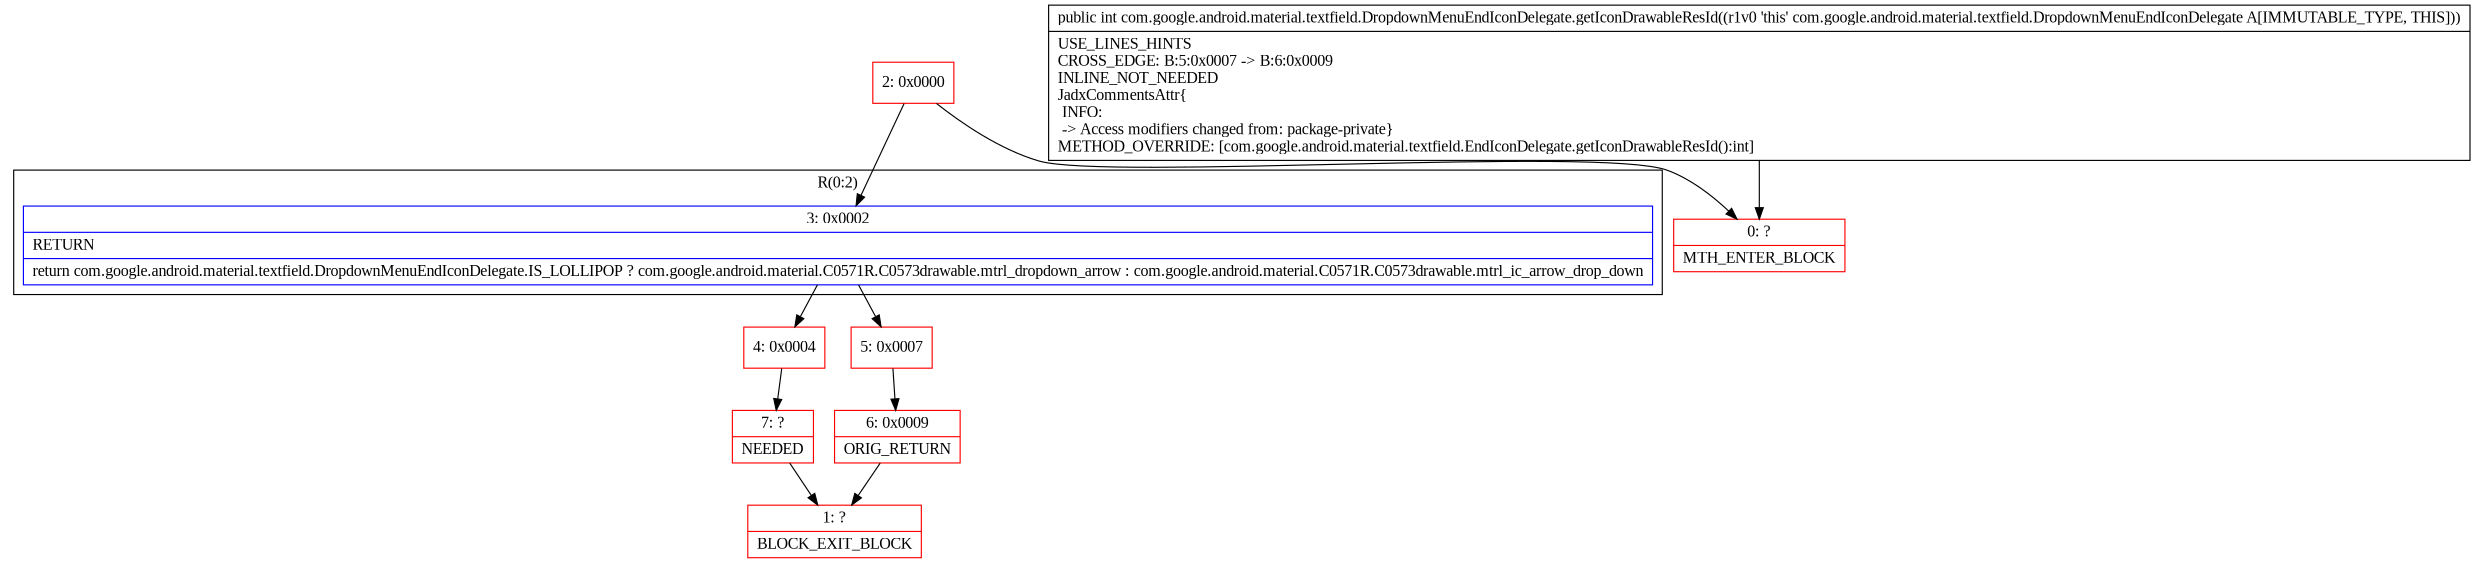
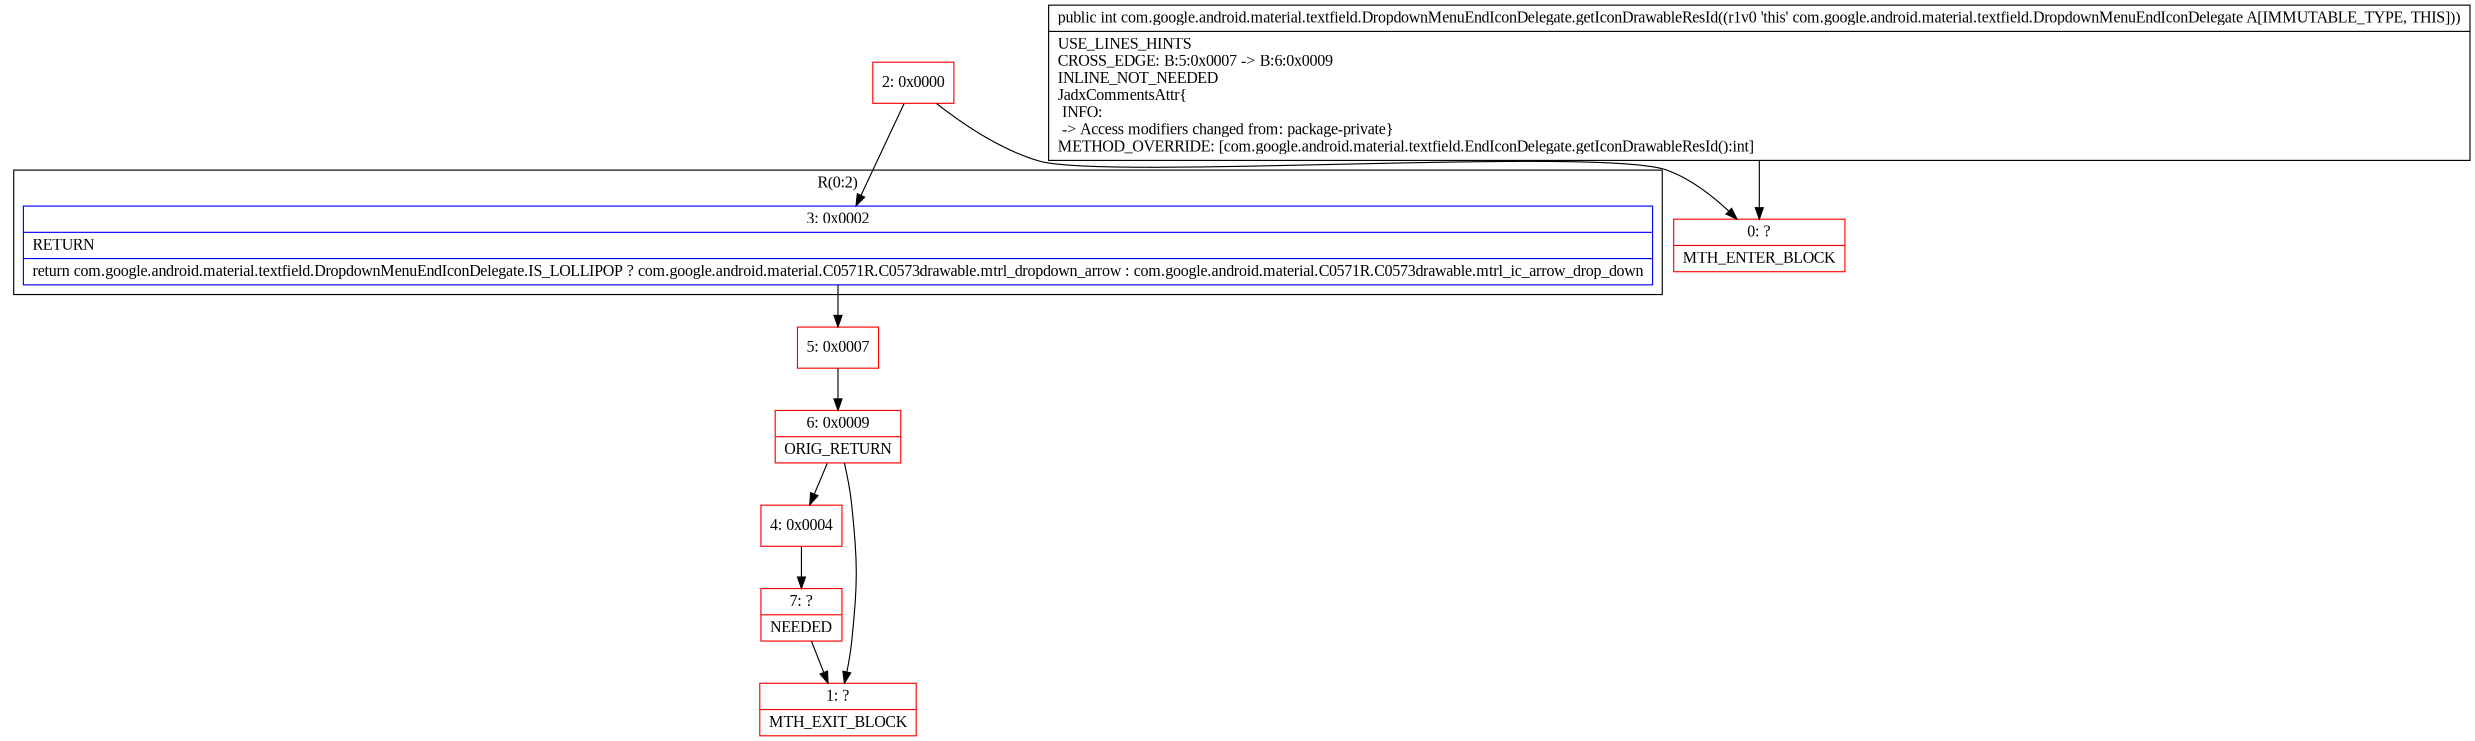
(808, 302) -> (821, 479)
(835, 544) -> (838, 722)
